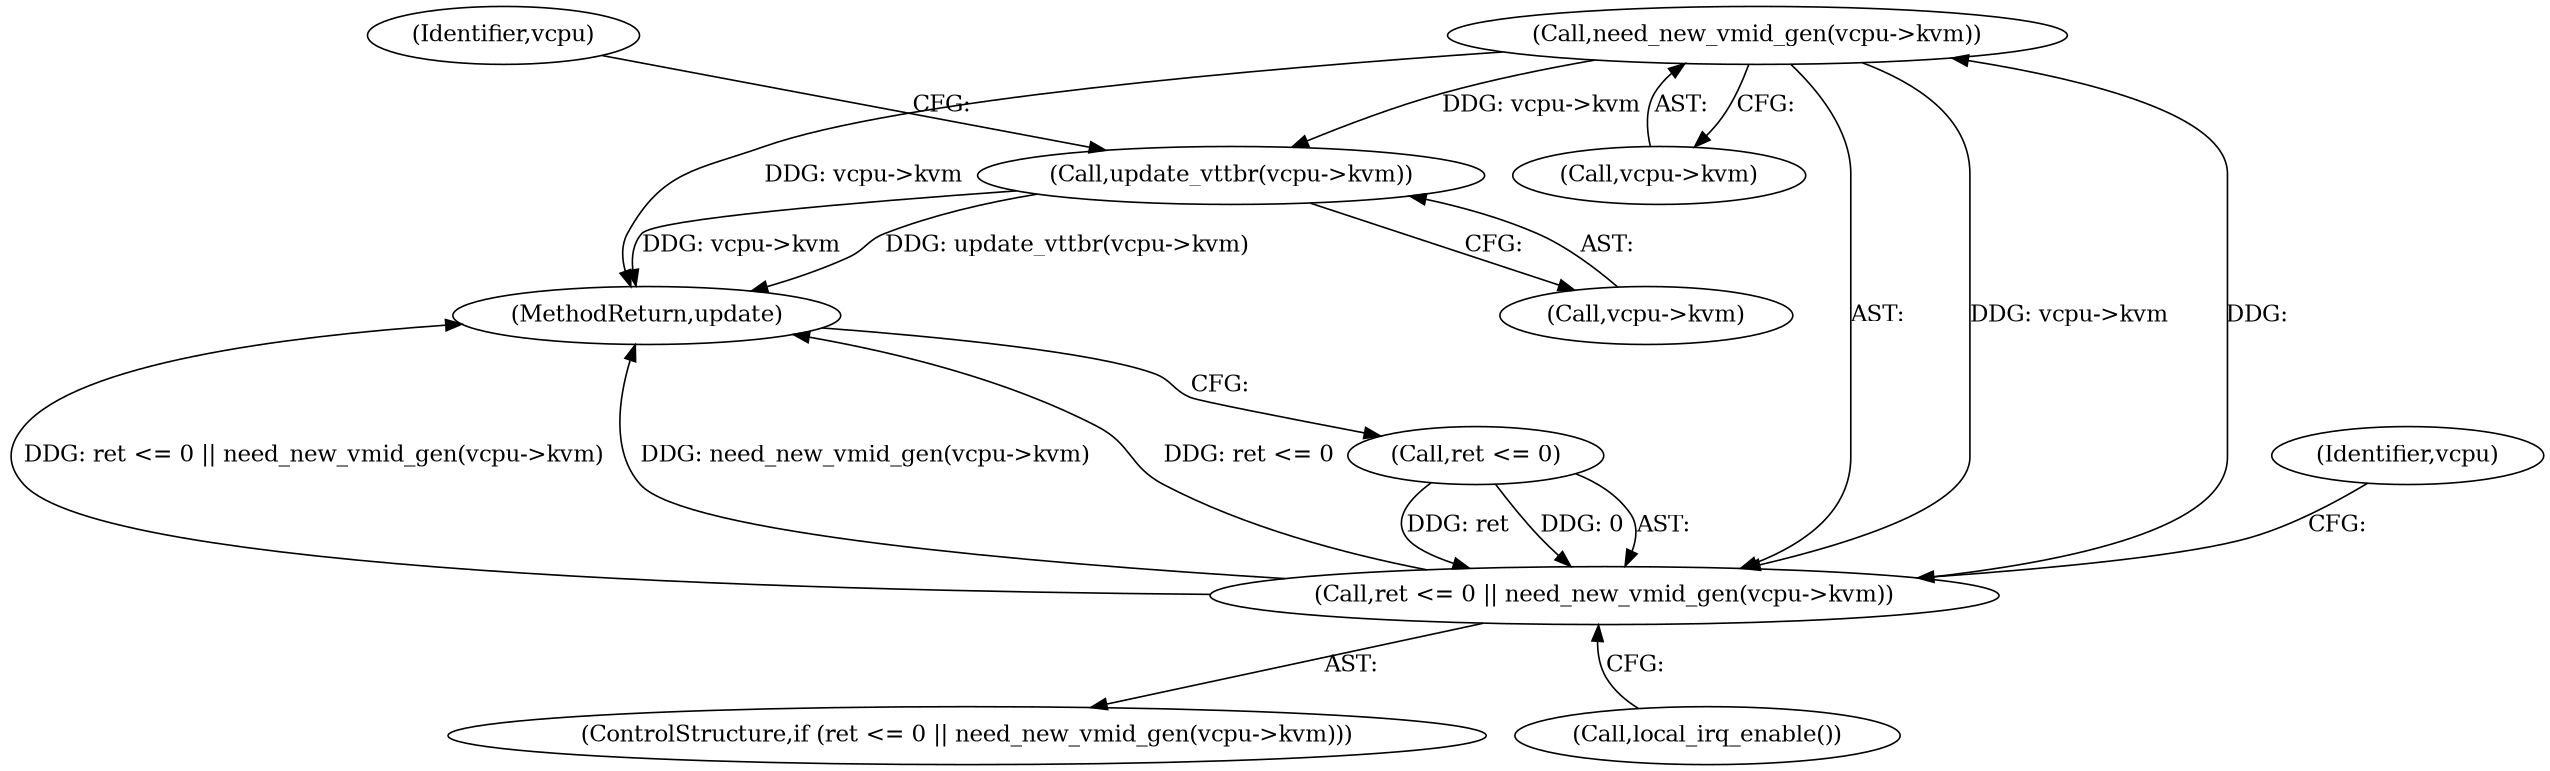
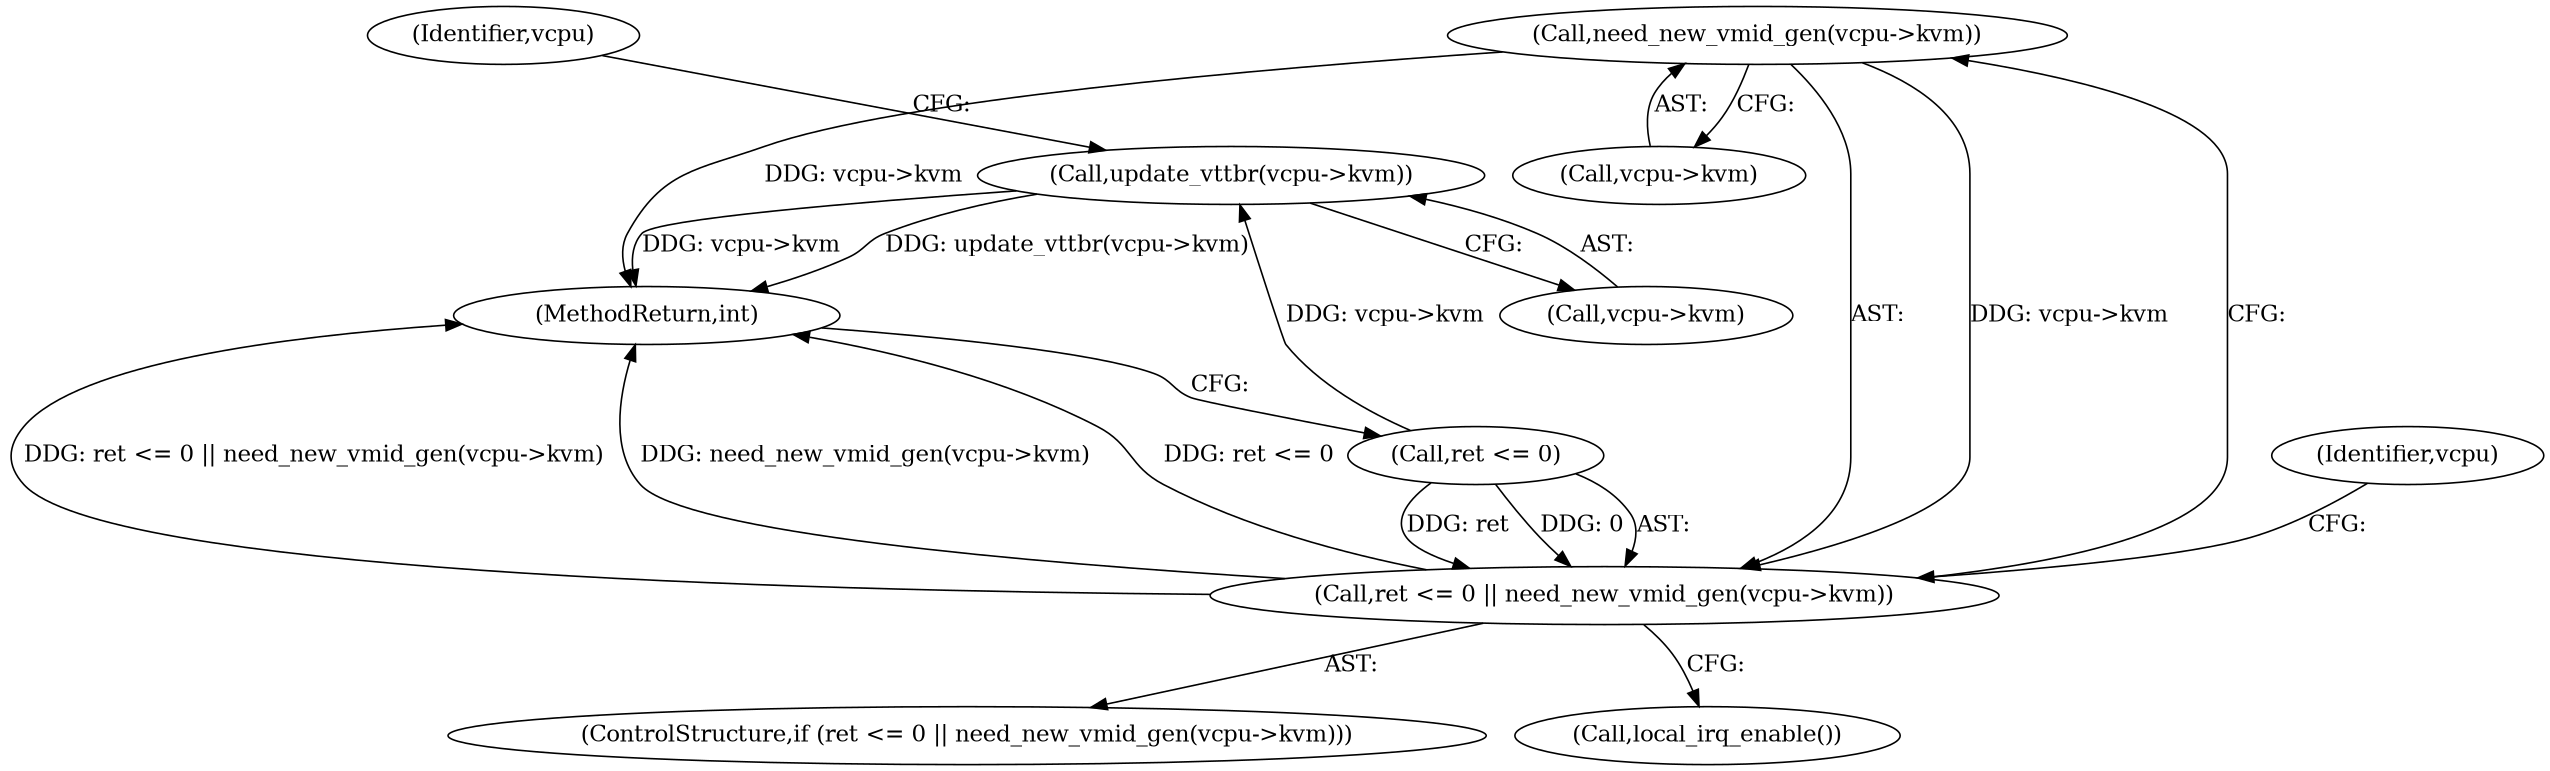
(1448, 92) -> (1293, 353)
(647, 316) -> (647, 316)
(2261, 316) -> (2261, 316)
(1608, 681) -> (1673, 655)
